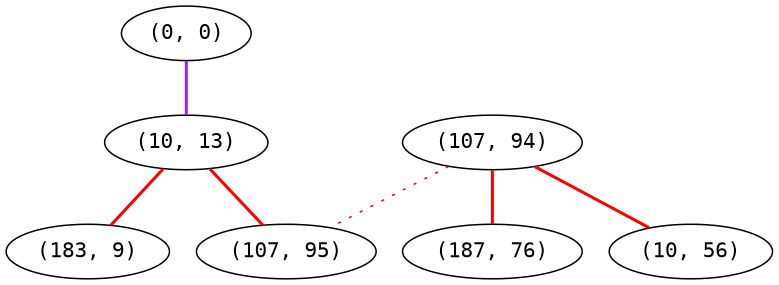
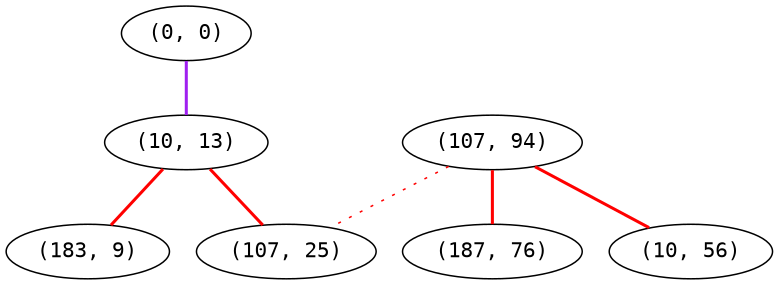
(286, 252) -> (286, 252)
